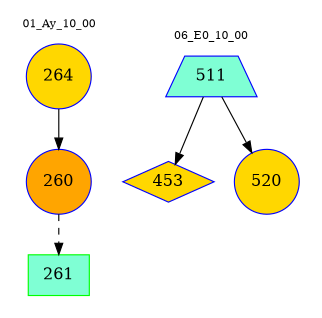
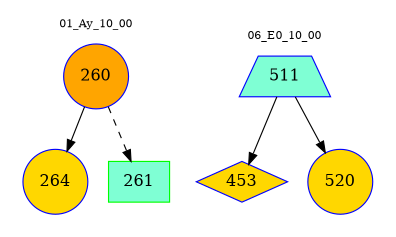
(59, 123) -> (78, 124)
